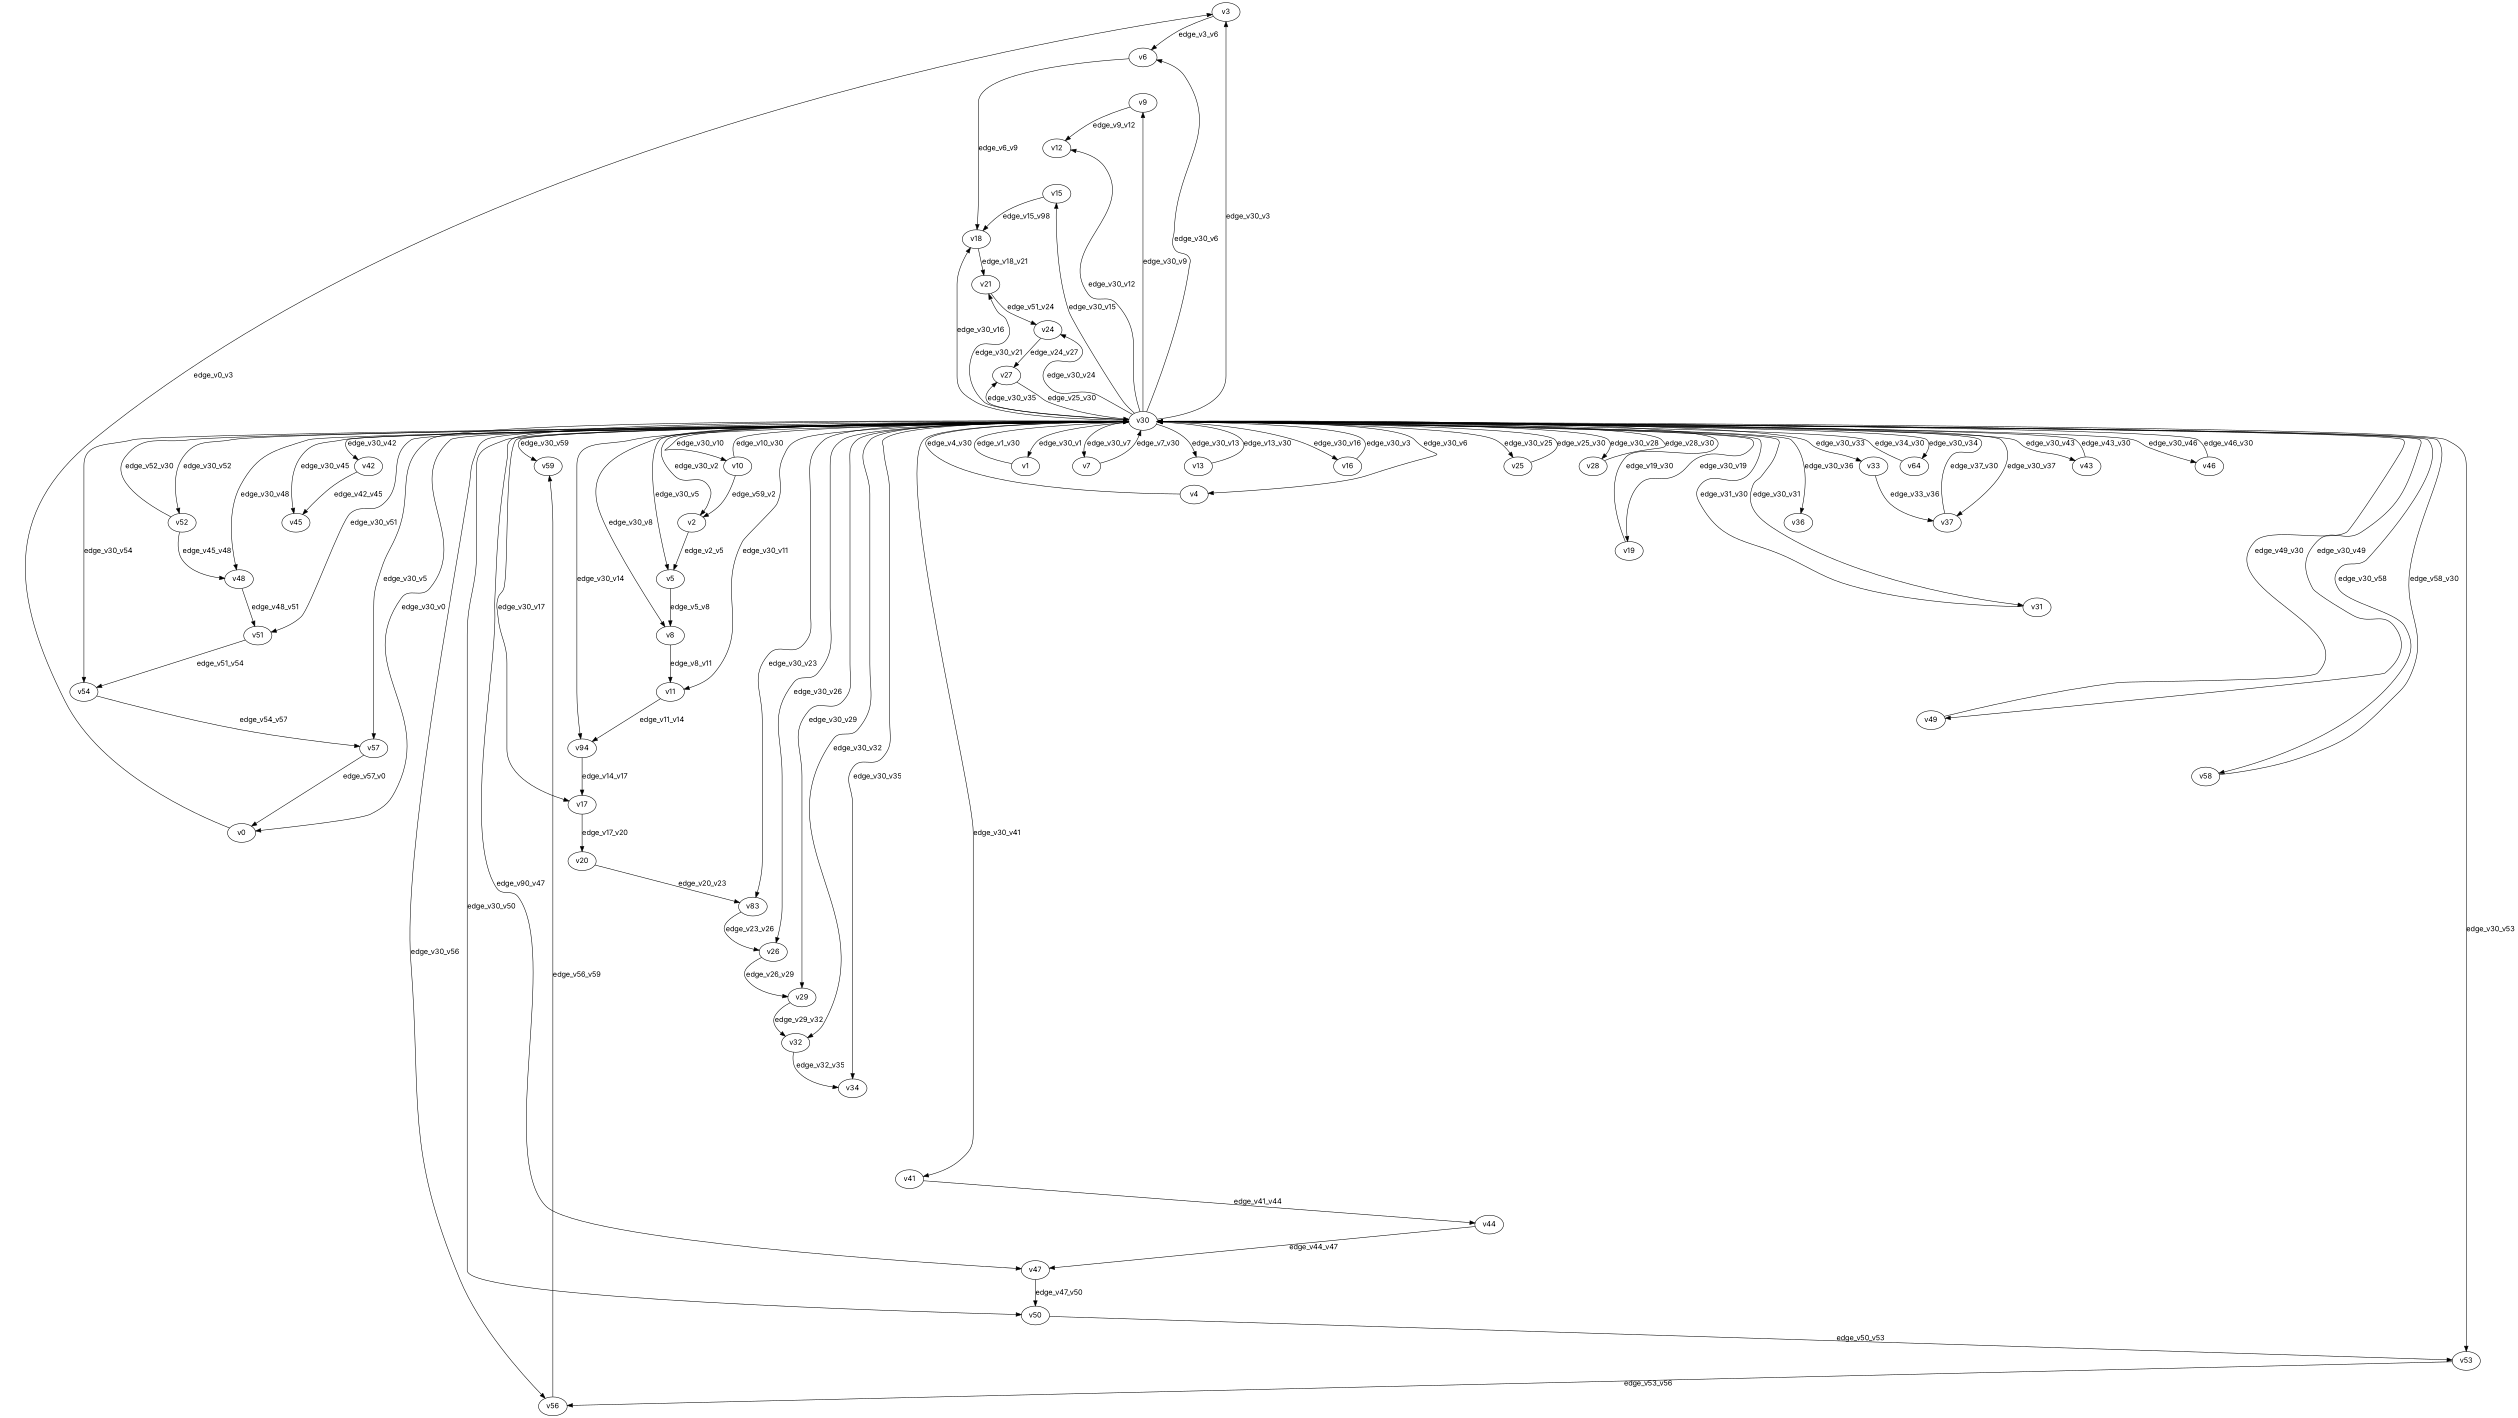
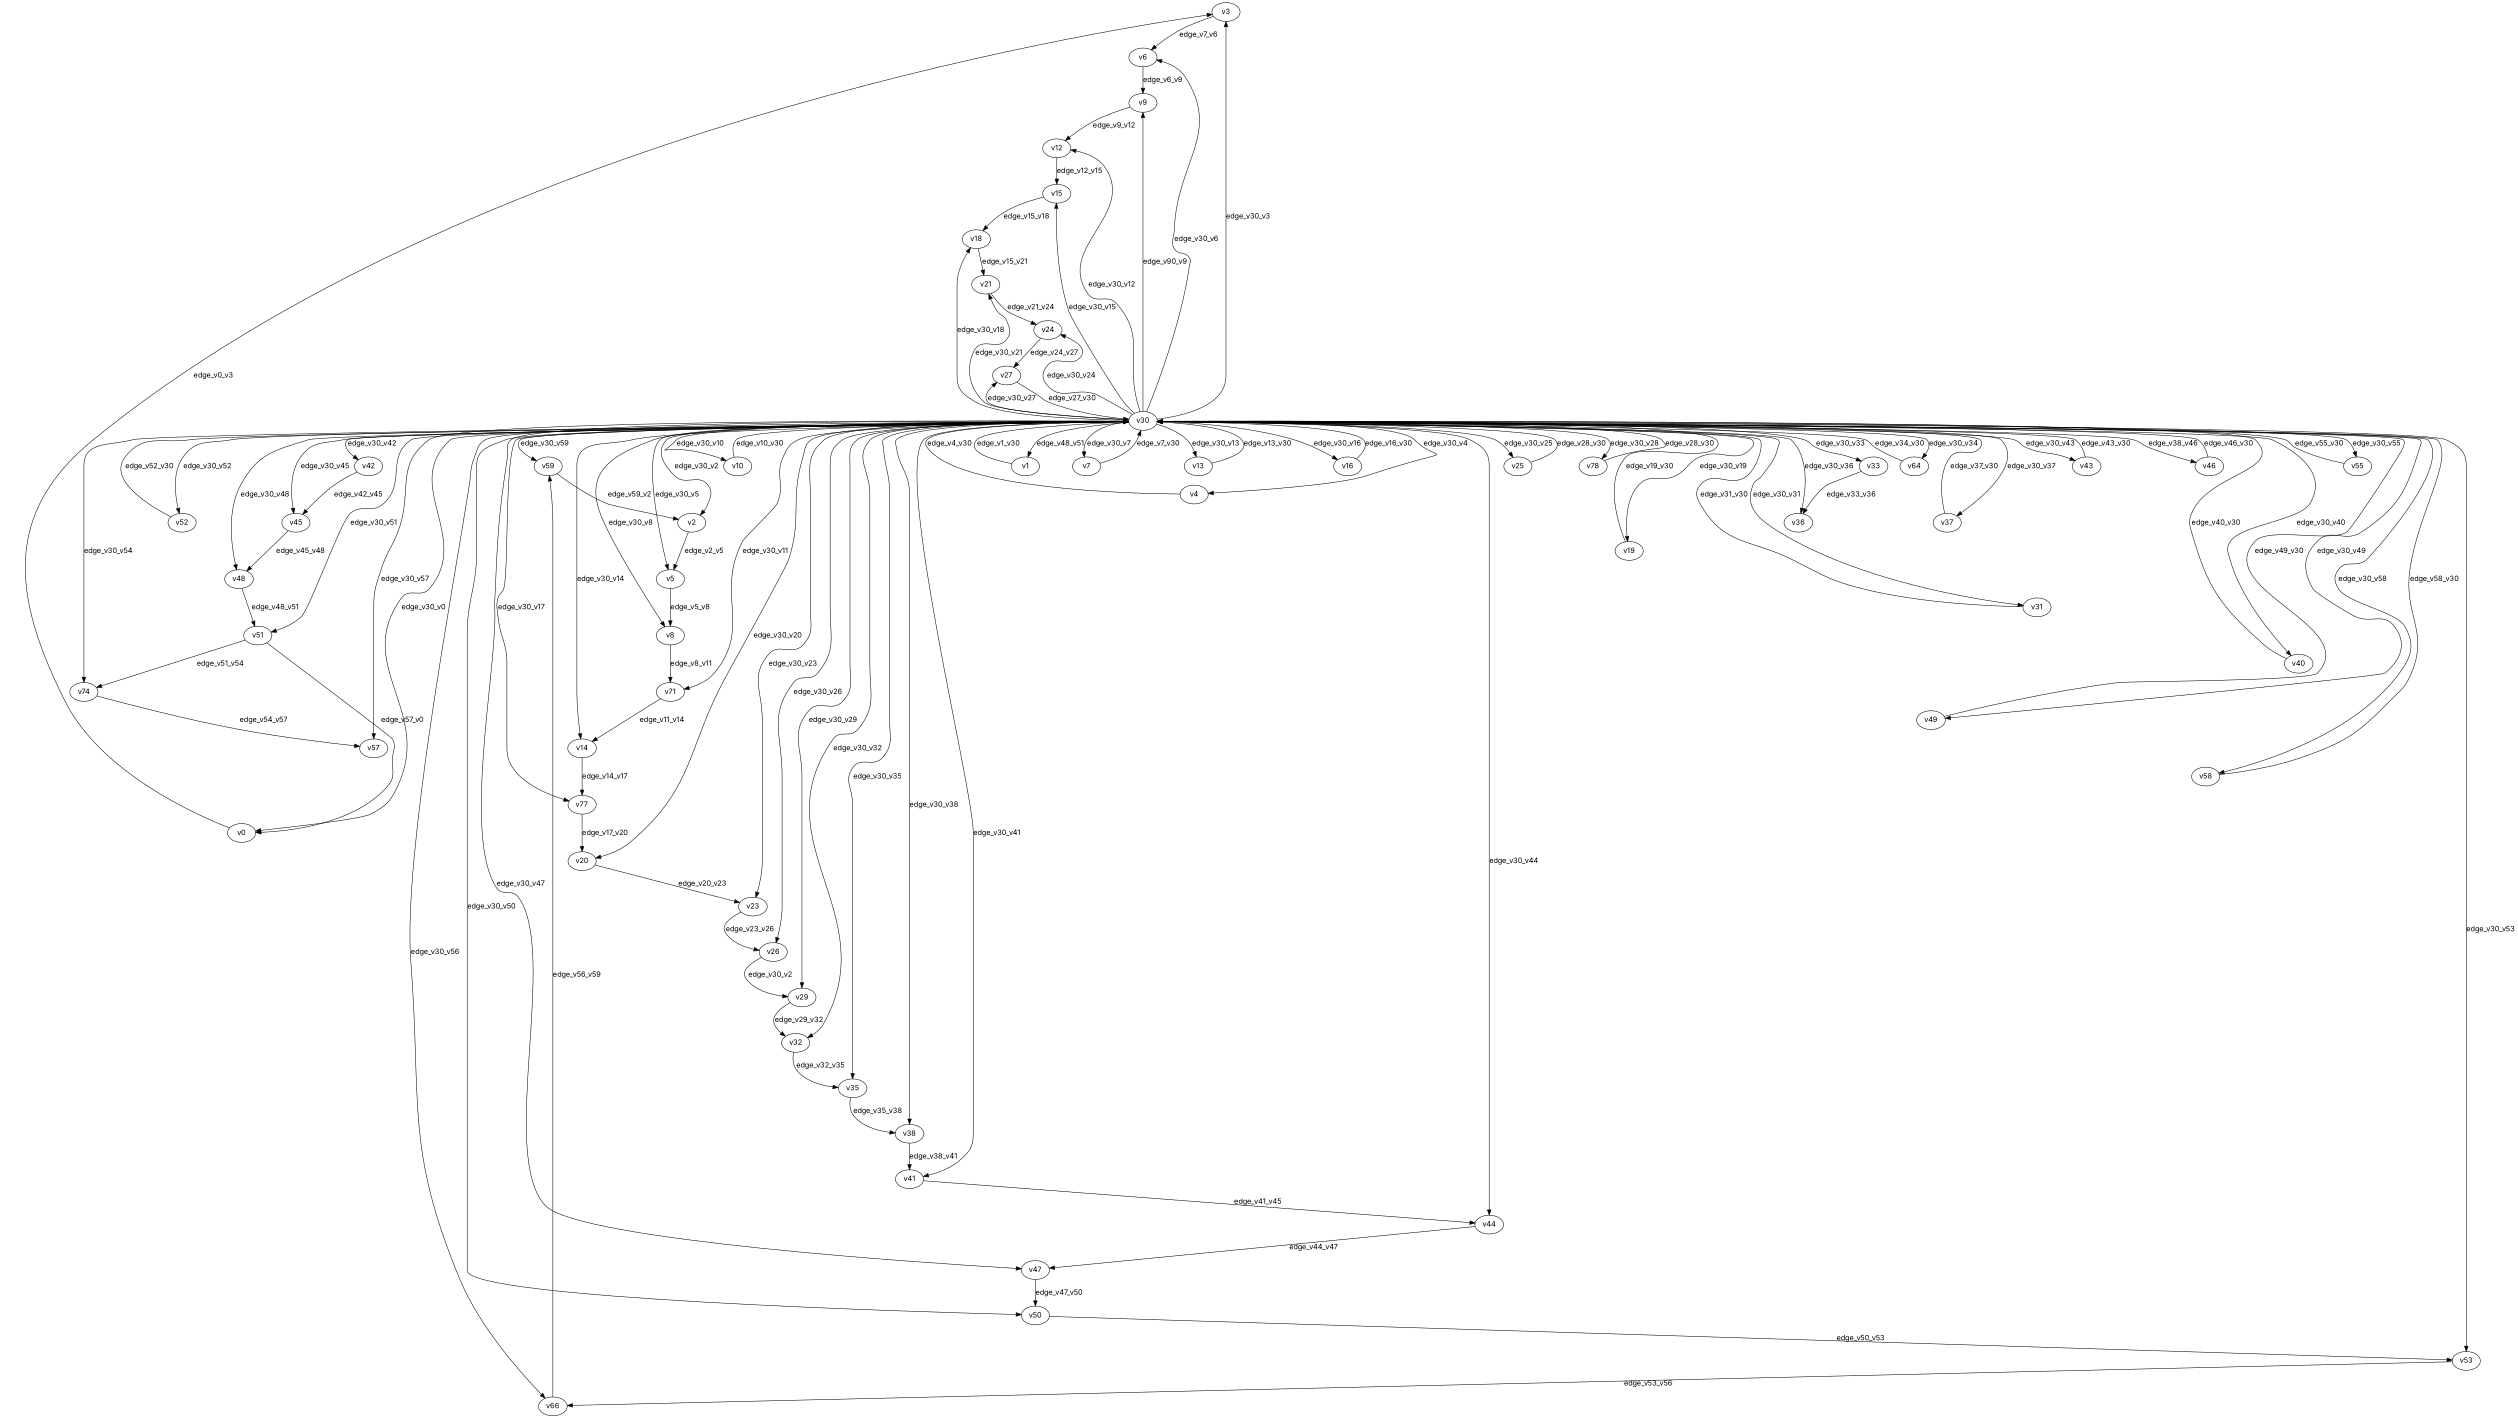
(1199, 35) -> (1199, 35)
(991, 87) -> (1143, 78)
none -> (1057, 168)
(1027, 216) -> (1027, 216)
(1005, 262) -> (1005, 262)
(1165, 262) -> (1165, 262)
(1031, 307) -> (1031, 307)
(981, 330) -> (981, 330)
(1012, 398) -> (1012, 398)
(1072, 398) -> (1072, 398)
(1060, 444) -> (1060, 444)
(1389, 444) -> (1389, 444)
(1446, 444) -> (1446, 444)
(1582, 444) -> (1582, 444)
(2173, 444) -> (2173, 444)
(1593, 466) -> (1593, 466)
none -> (2358, 466)
(725, 498) -> (612, 505)
(1894, 507) -> (1829, 484)
none -> (796, 519)
(187, 565) -> (269, 549)
(405, 579) -> (405, 579)
none -> (1489, 664)
none -> (2299, 664)
(84, 692) -> (84, 692)
(670, 692) -> (670, 692)
(582, 748) -> (582, 748)
(310, 789) -> (393, 753)
(582, 805) -> (582, 805)
(521, 884) -> (521, 884)
(753, 907) -> (753, 907)
(770, 975) -> (770, 975)
(853, 1088) -> (853, 1088)
none -> (910, 1134)
(1258, 1202) -> (1258, 1202)
(553, 1406) -> (553, 1406)
